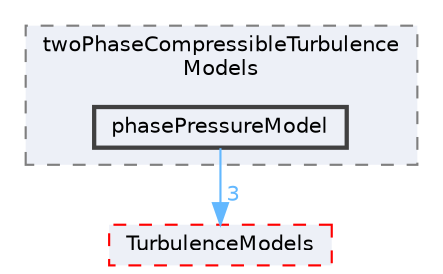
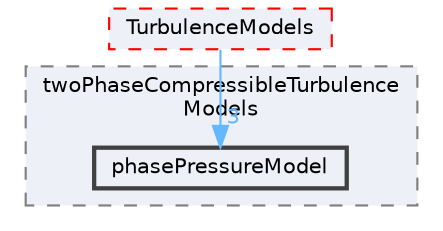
(220, 178) -> (220, 88)
